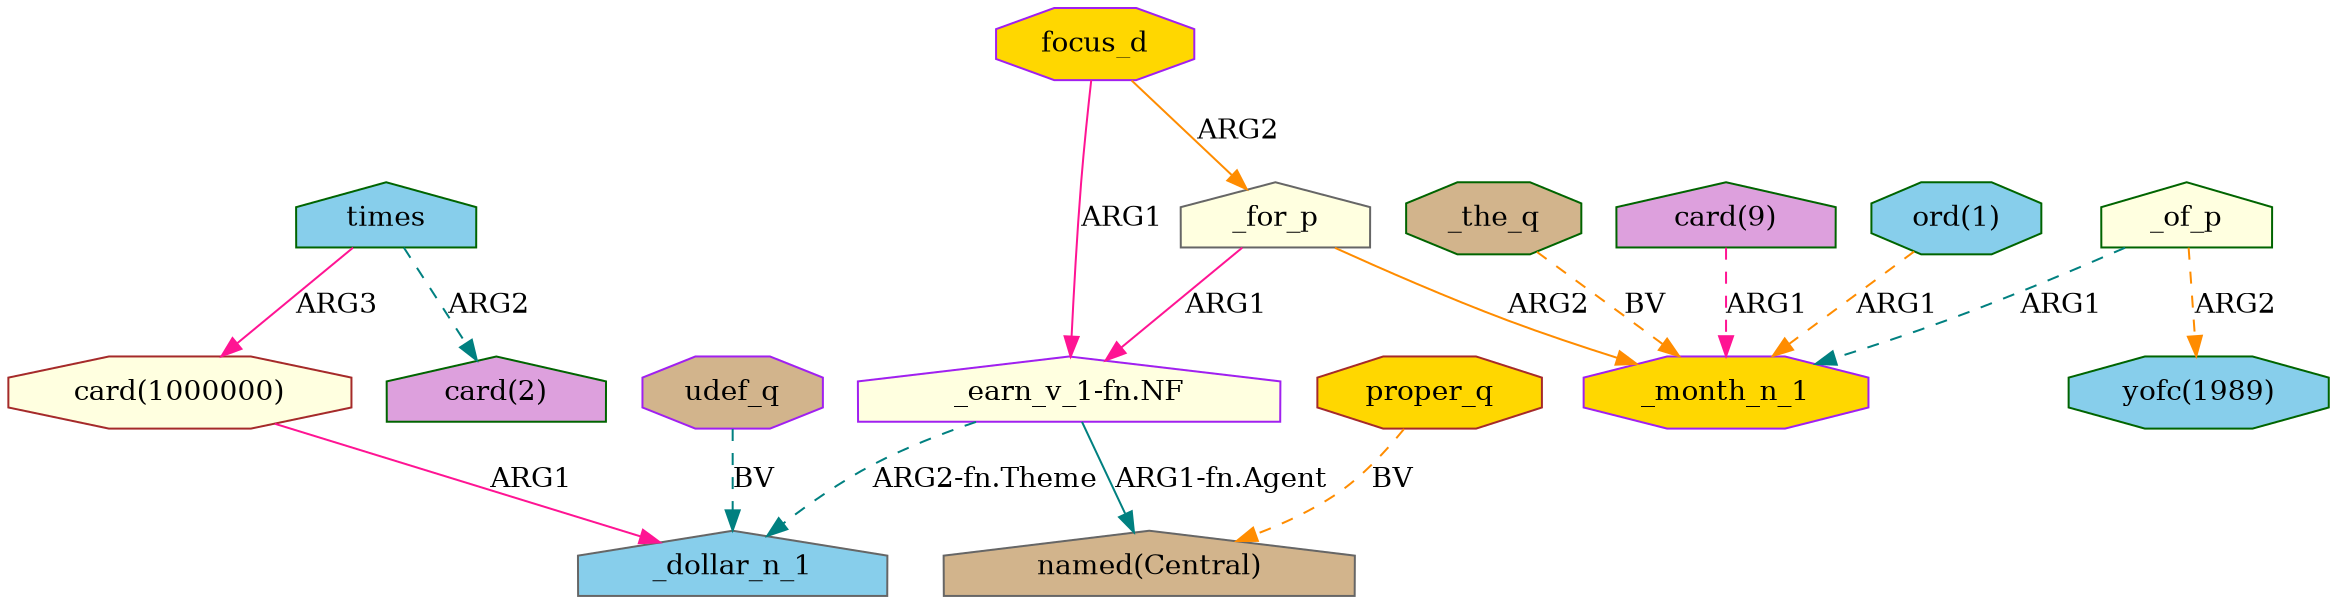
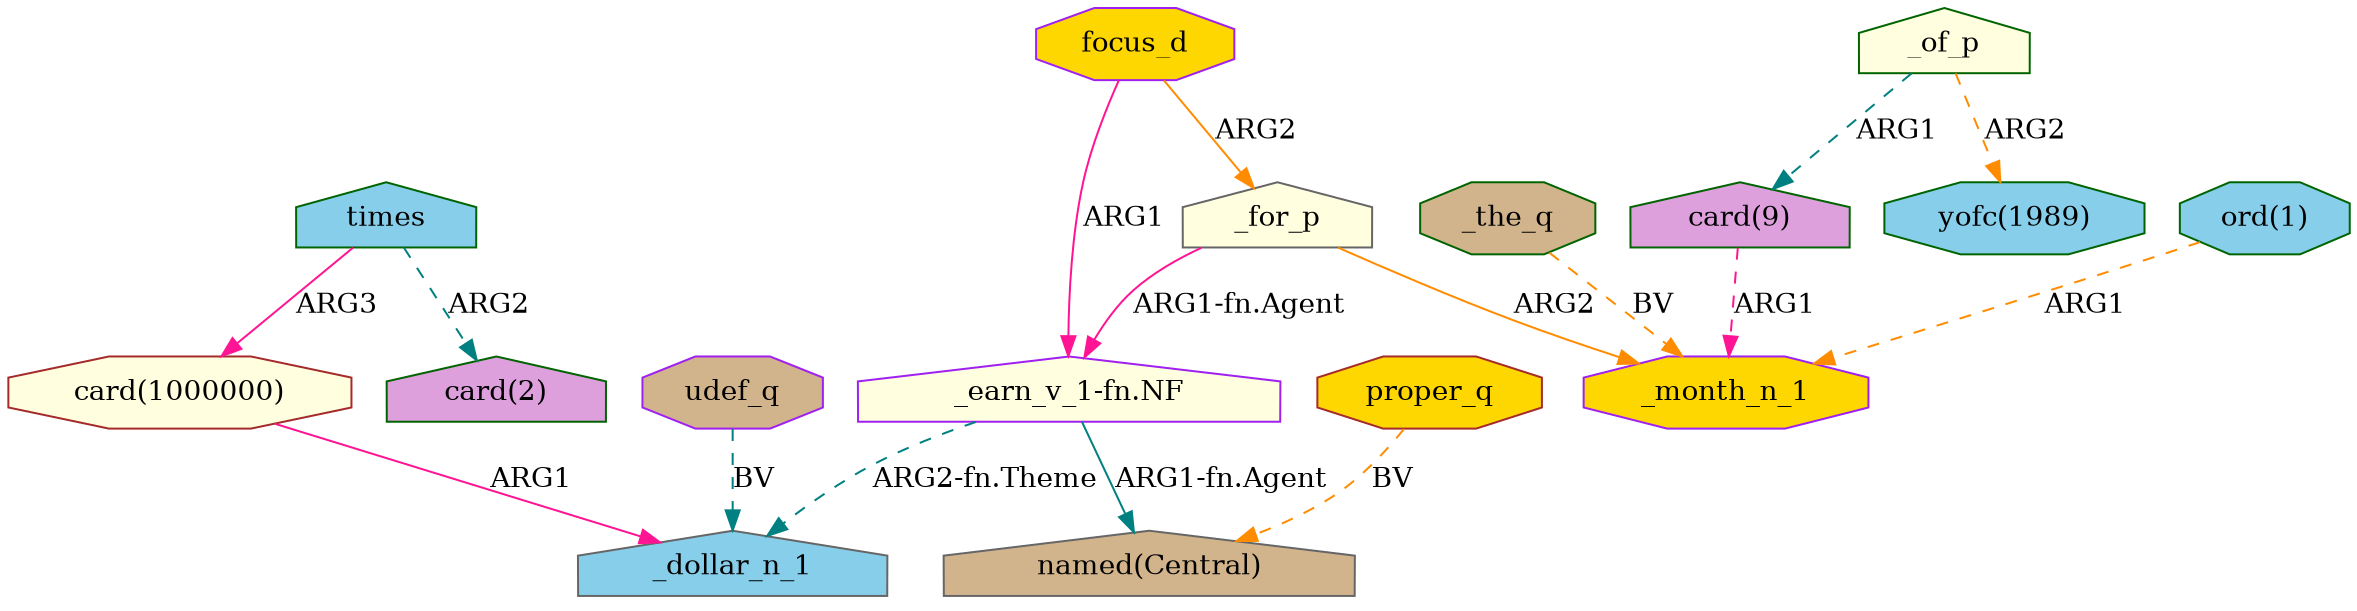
(1226, 305) -> (1239, 305)
(1982, 307) -> (1850, 125)
